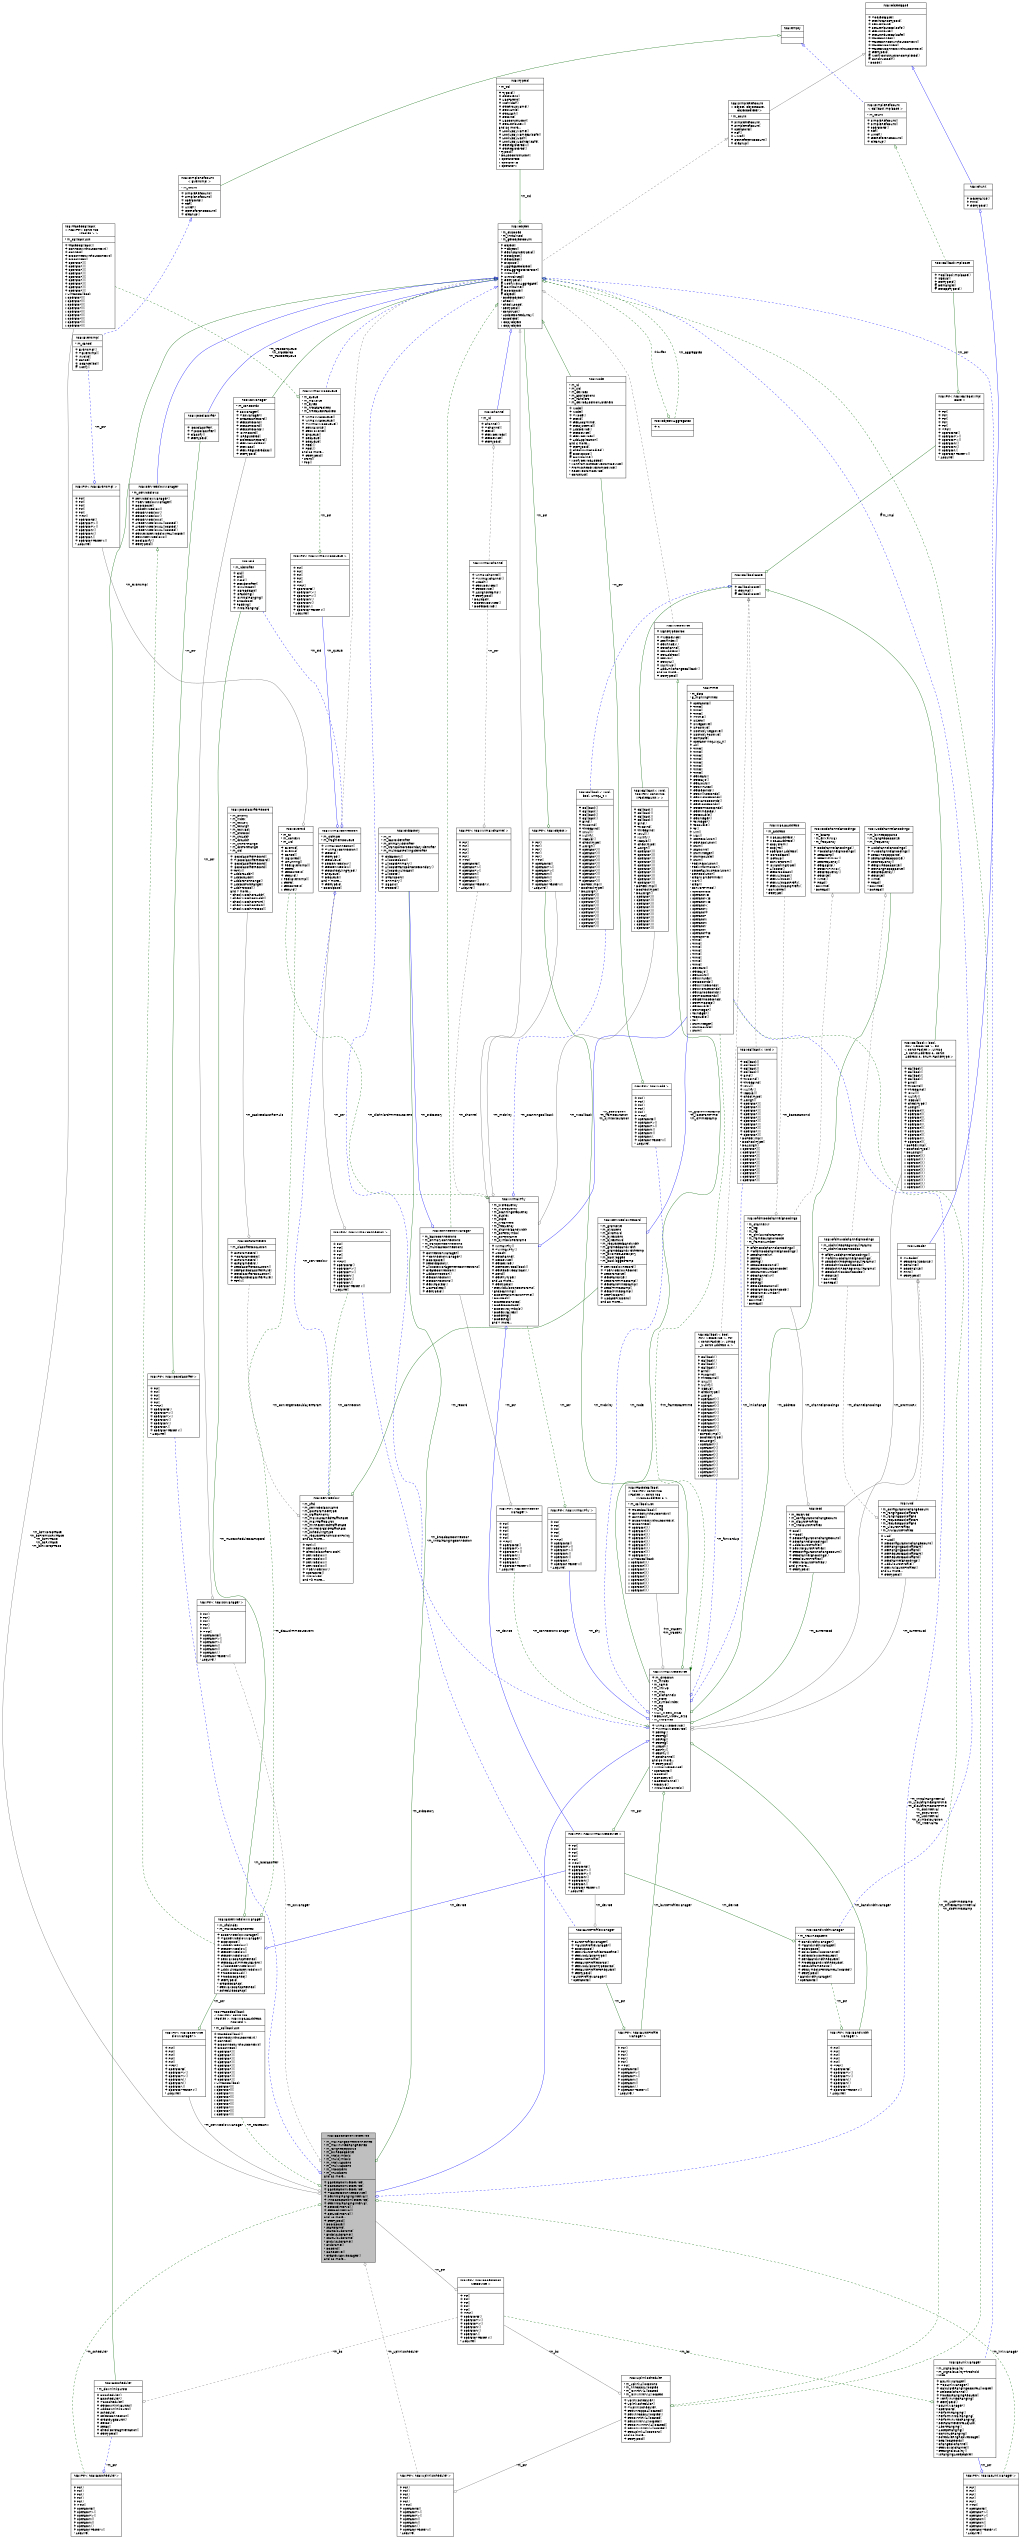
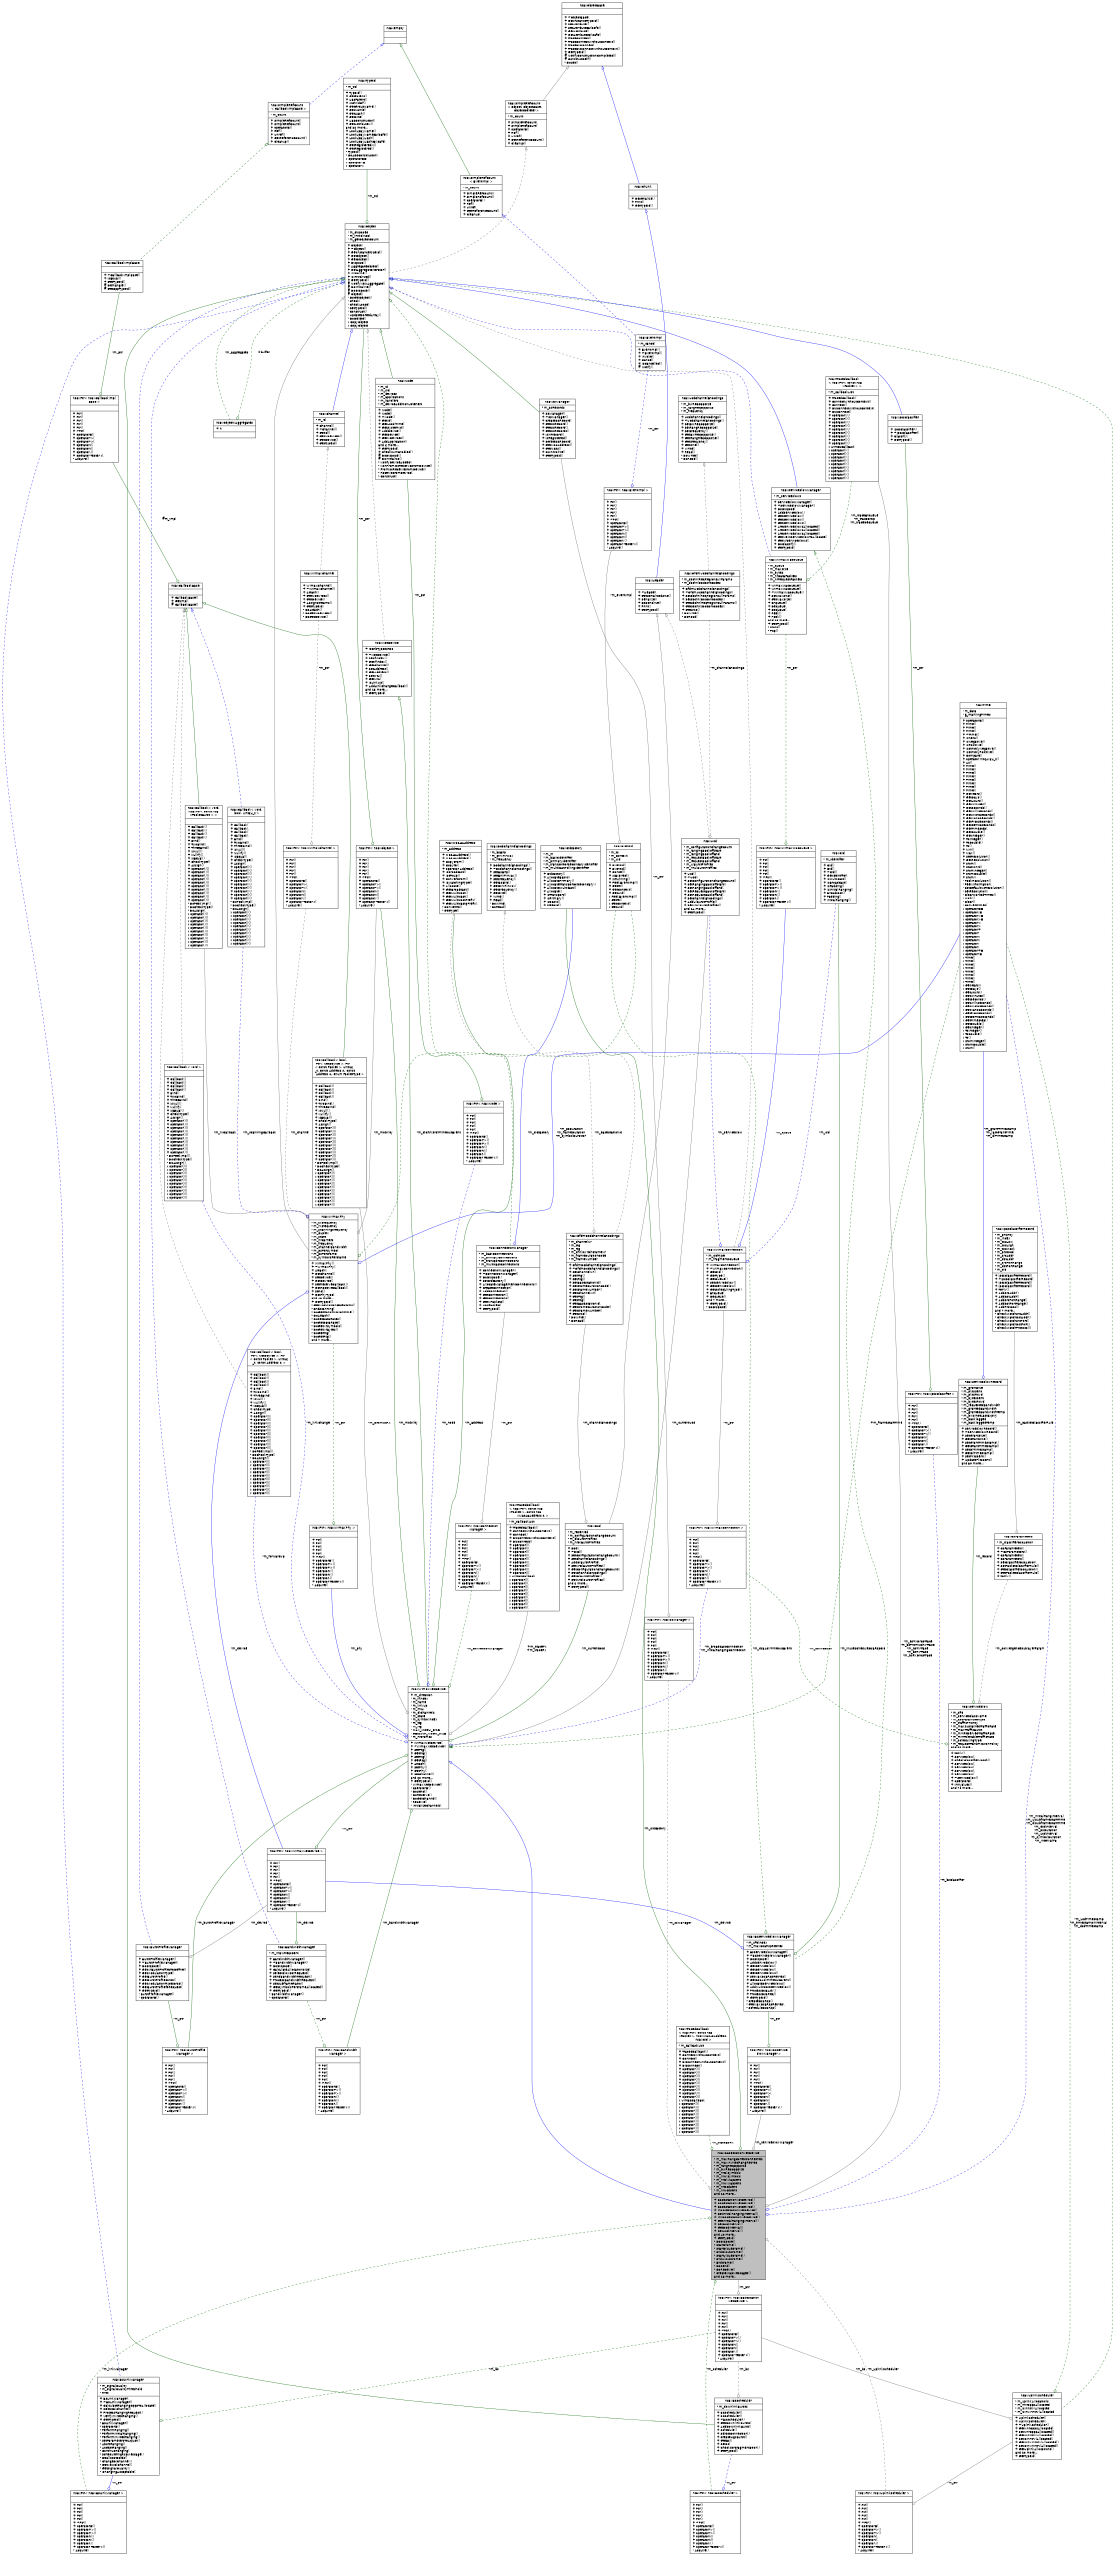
(254, 450) -> (554, 452)
(302, 1204) -> (711, 1080)
(809, 1316) -> (462, 1270)
